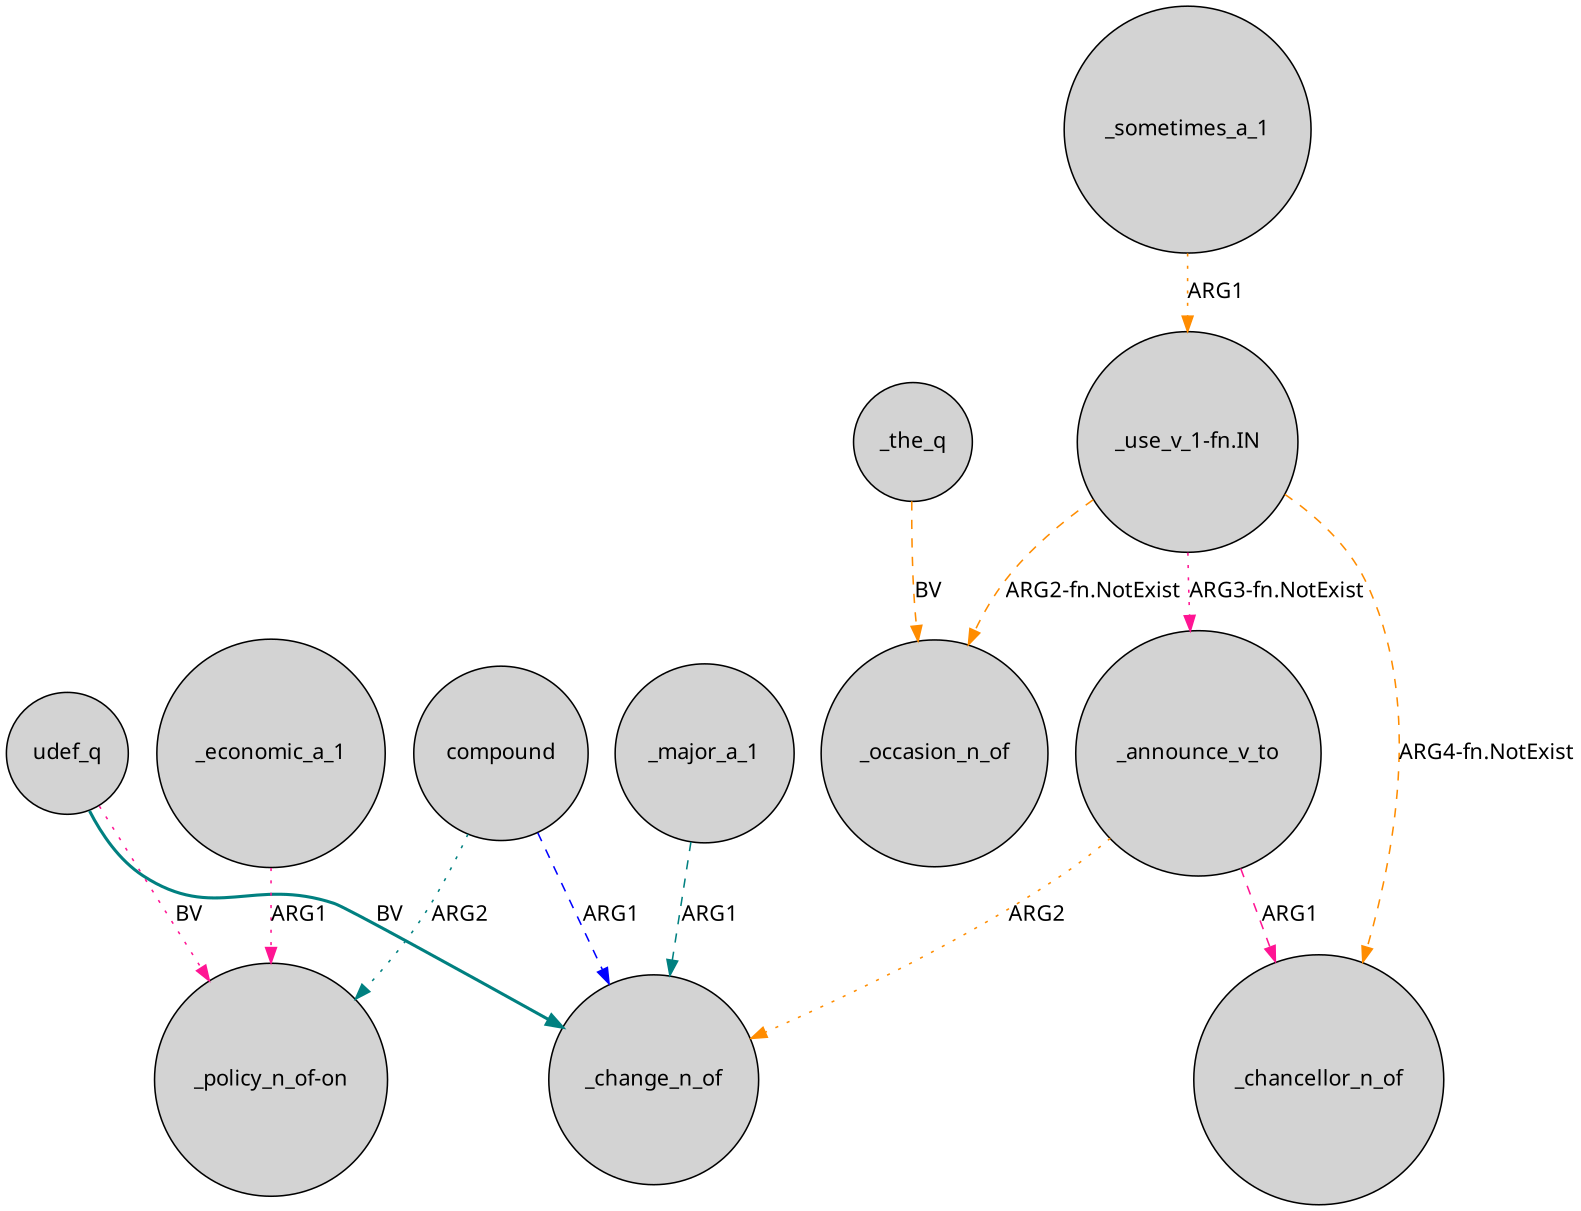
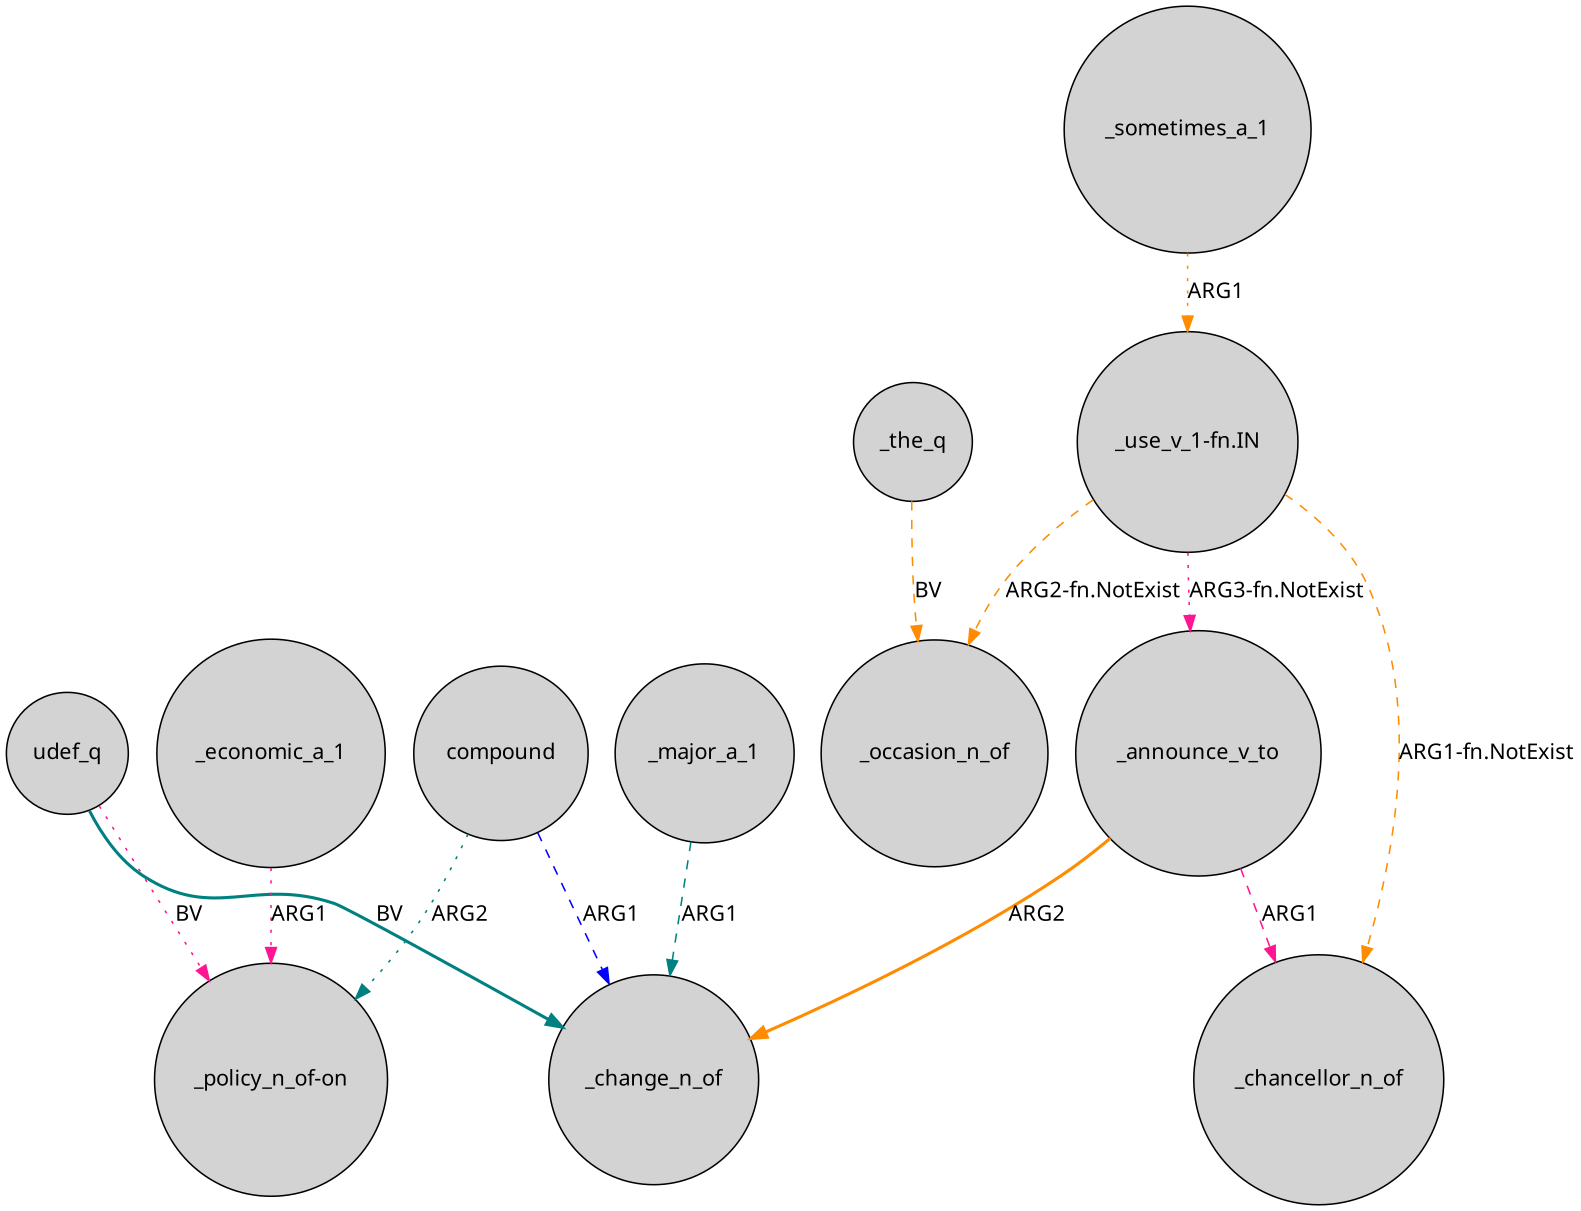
(1487, 753) -> (1487, 753)
(944, 946) -> (944, 946)
